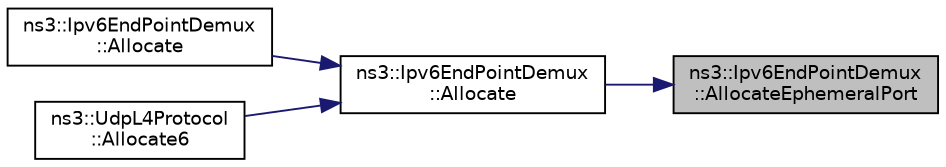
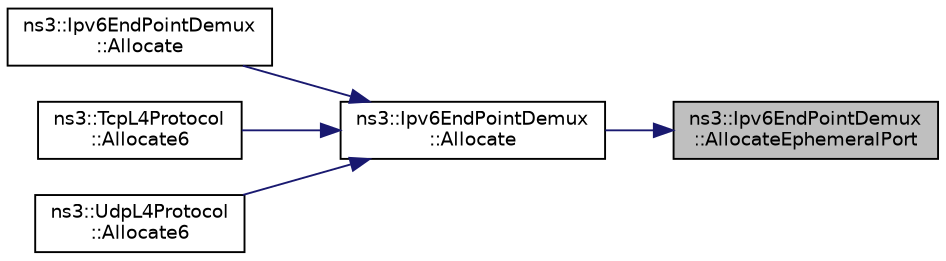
none -> (140, 130)
